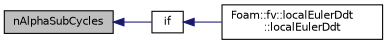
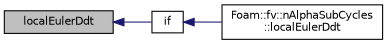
(59, 22) -> (59, 22)
(302, 22) -> (302, 22)
